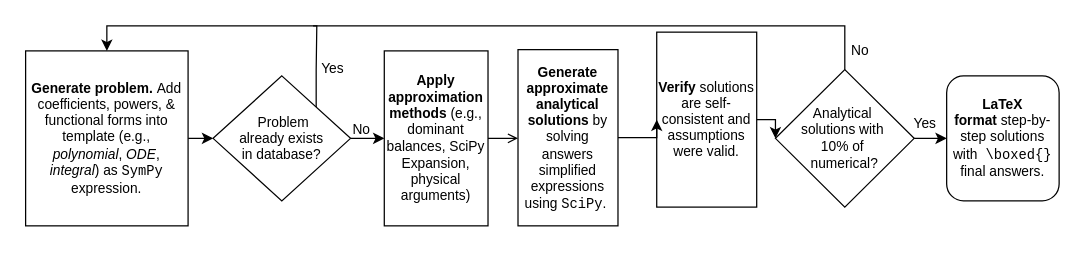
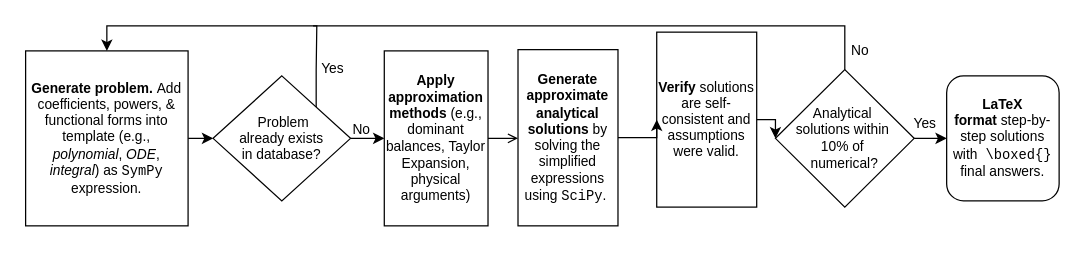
(436, 138) -> (436, 138)
(568, 138) -> (568, 138)
(845, 138) -> (845, 138)
